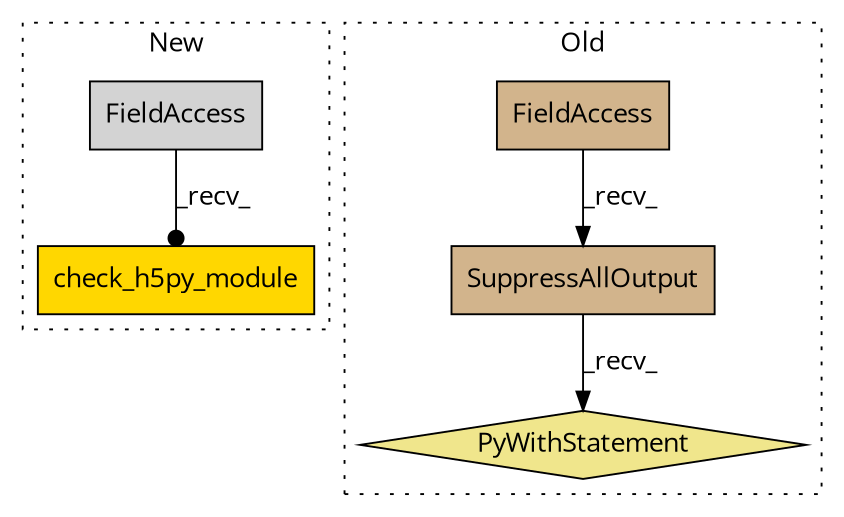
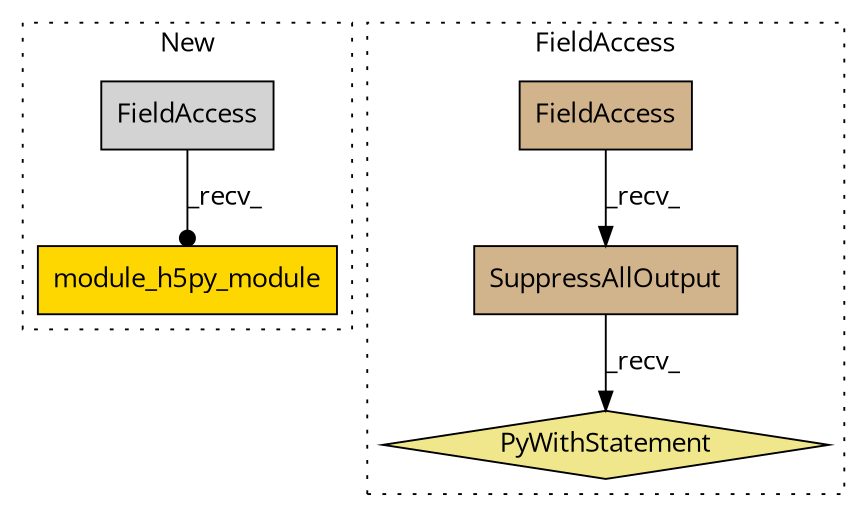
(583, 44) -> (606, 44)
(176, 280) -> (187, 280)
